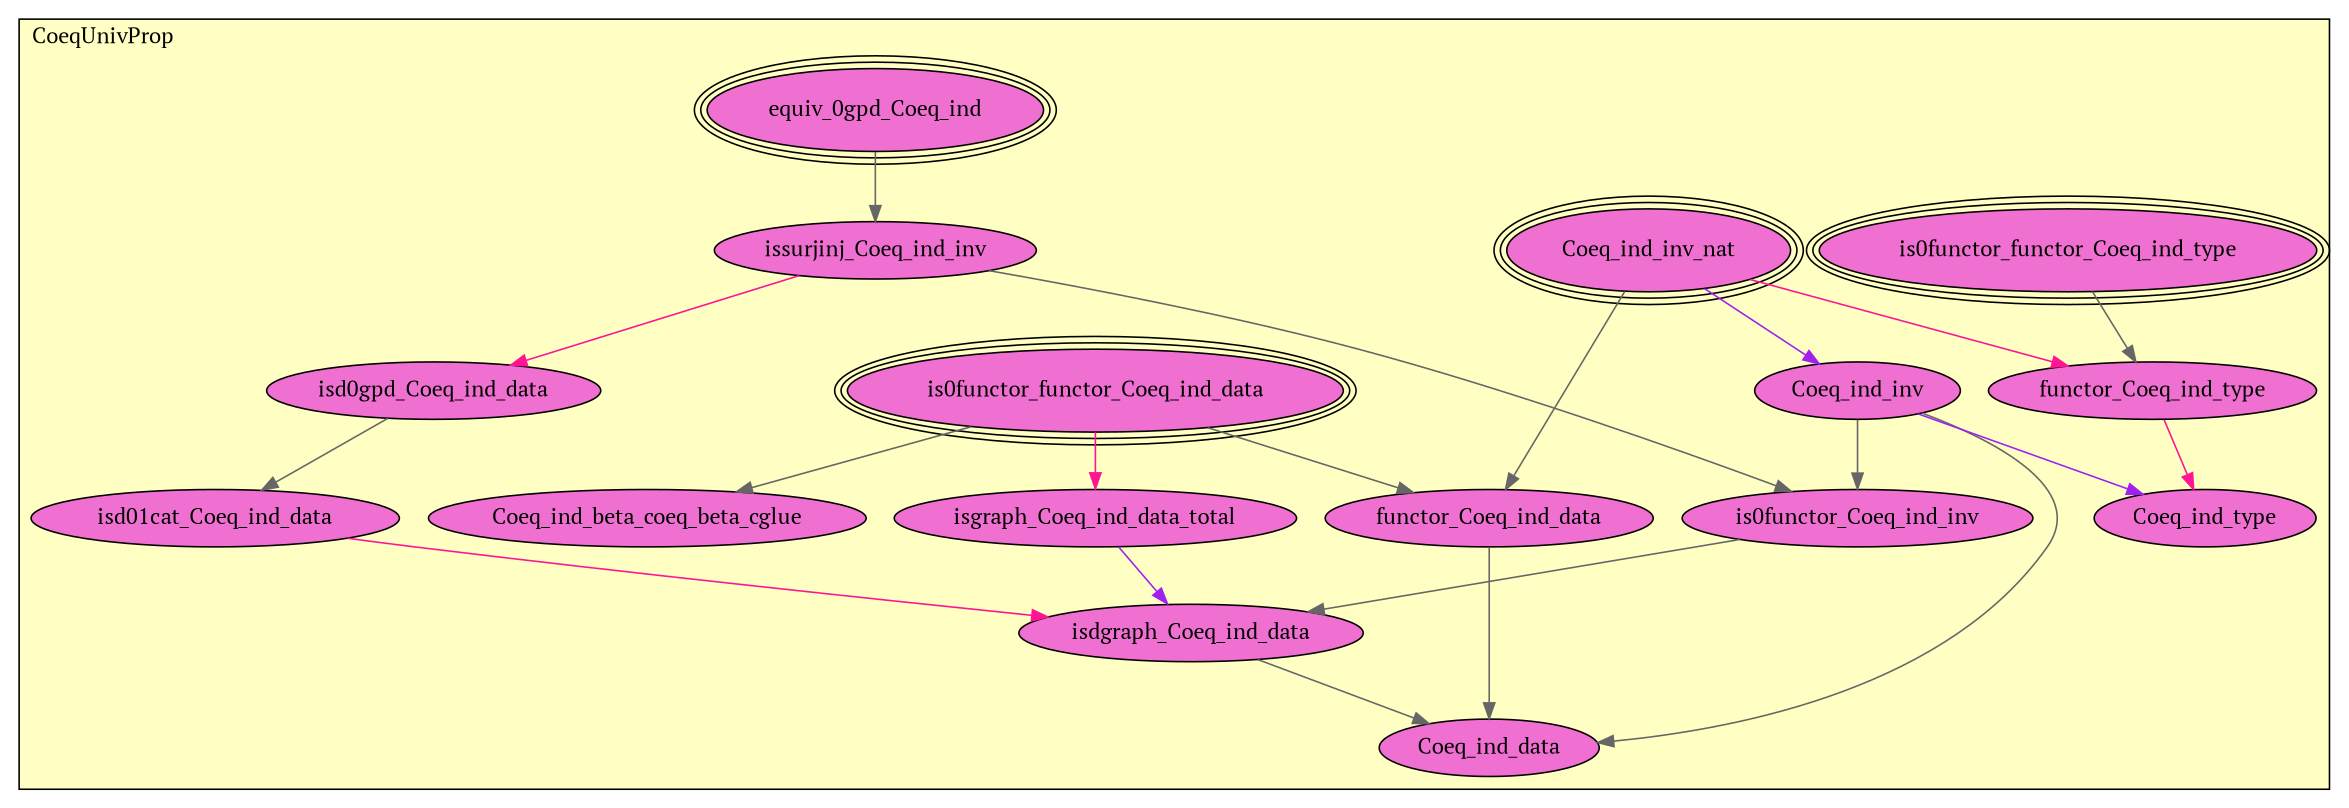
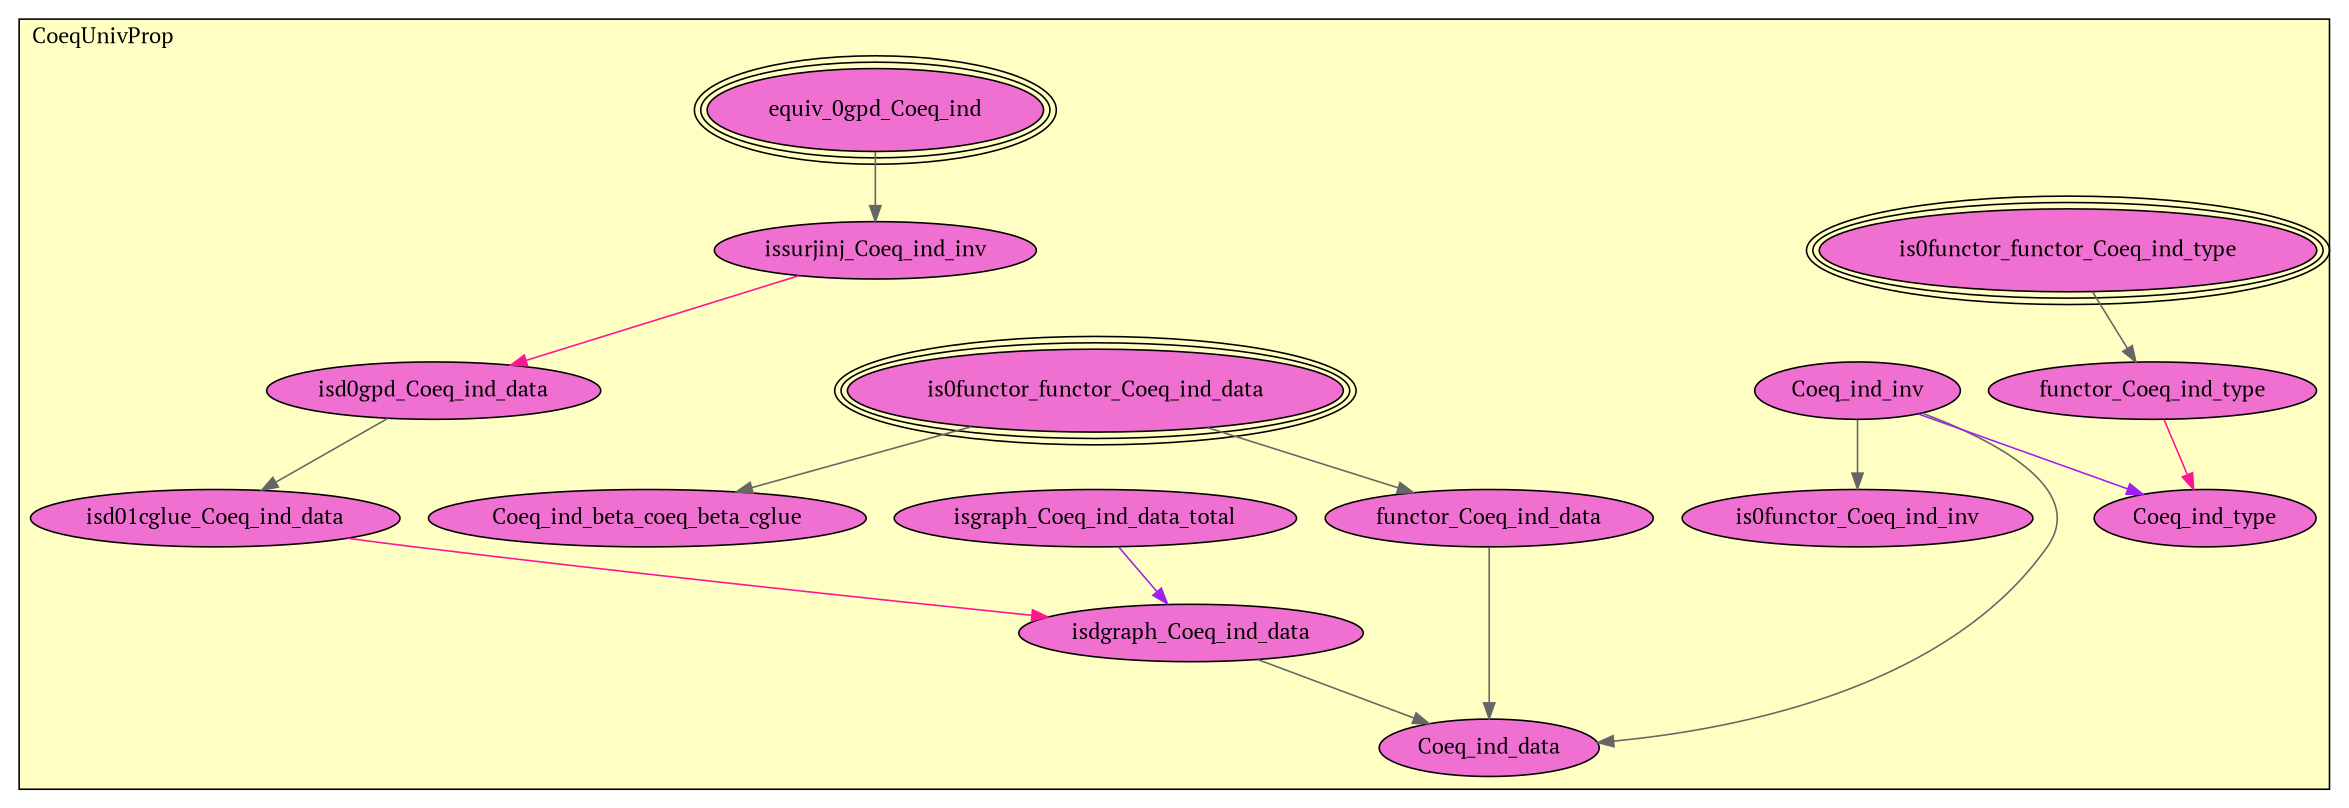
(1649, 250) -> none
(1388, 357) -> none
(1095, 452) -> none
(215, 518) -> (215, 518)
(1532, 574) -> none
